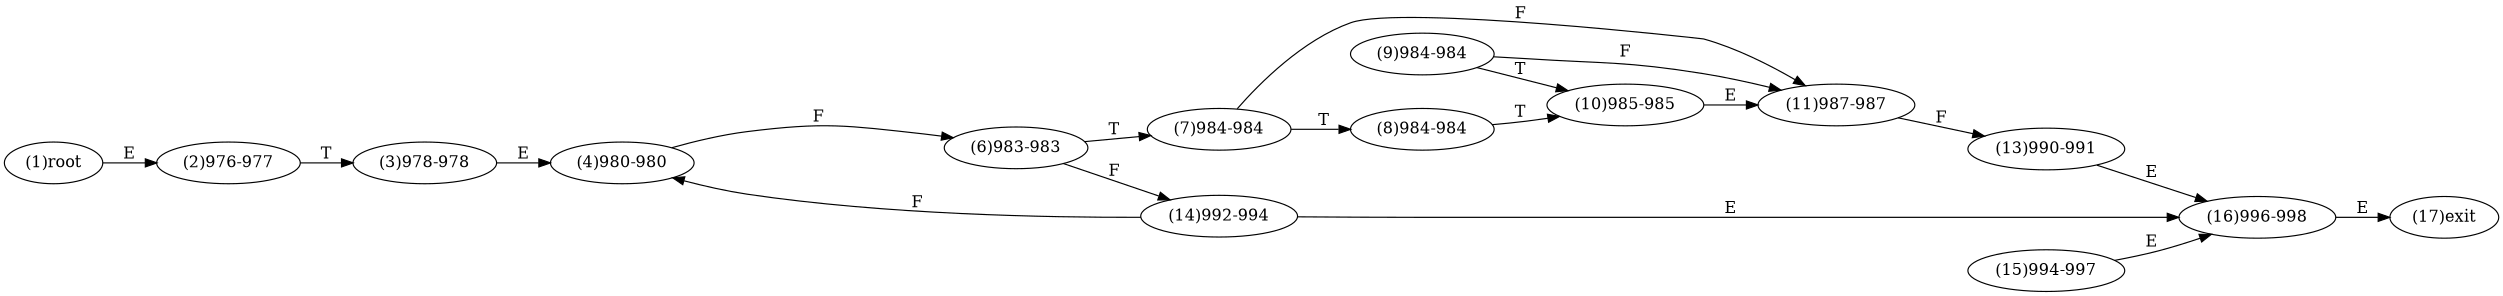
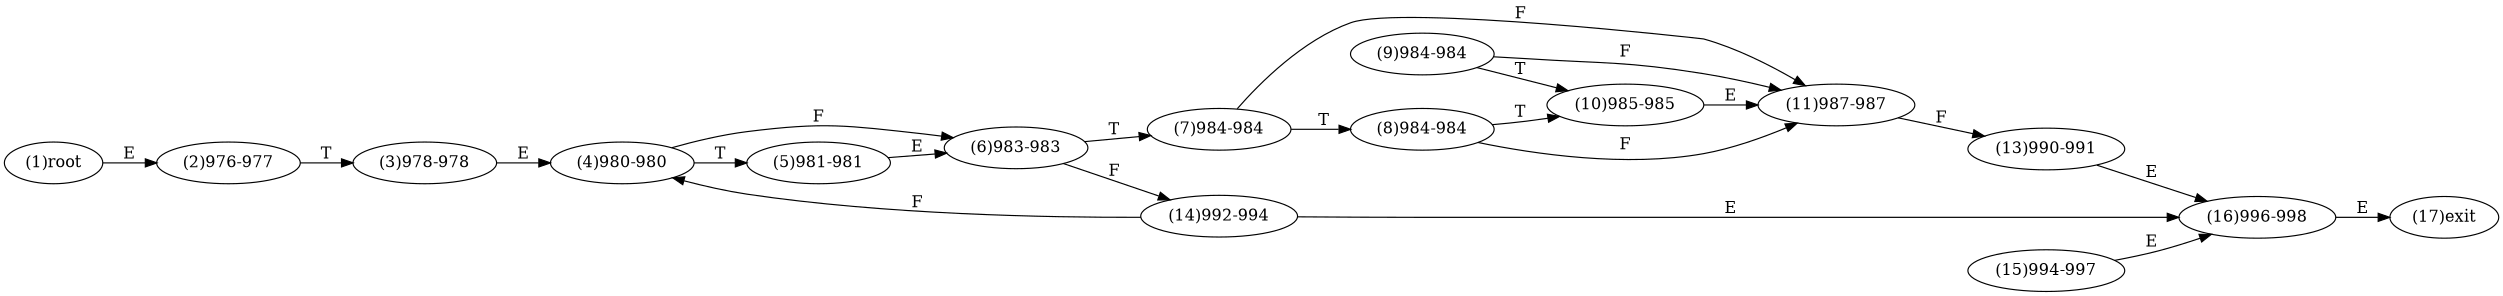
none -> (1634, 159)
none -> (819, 163)
